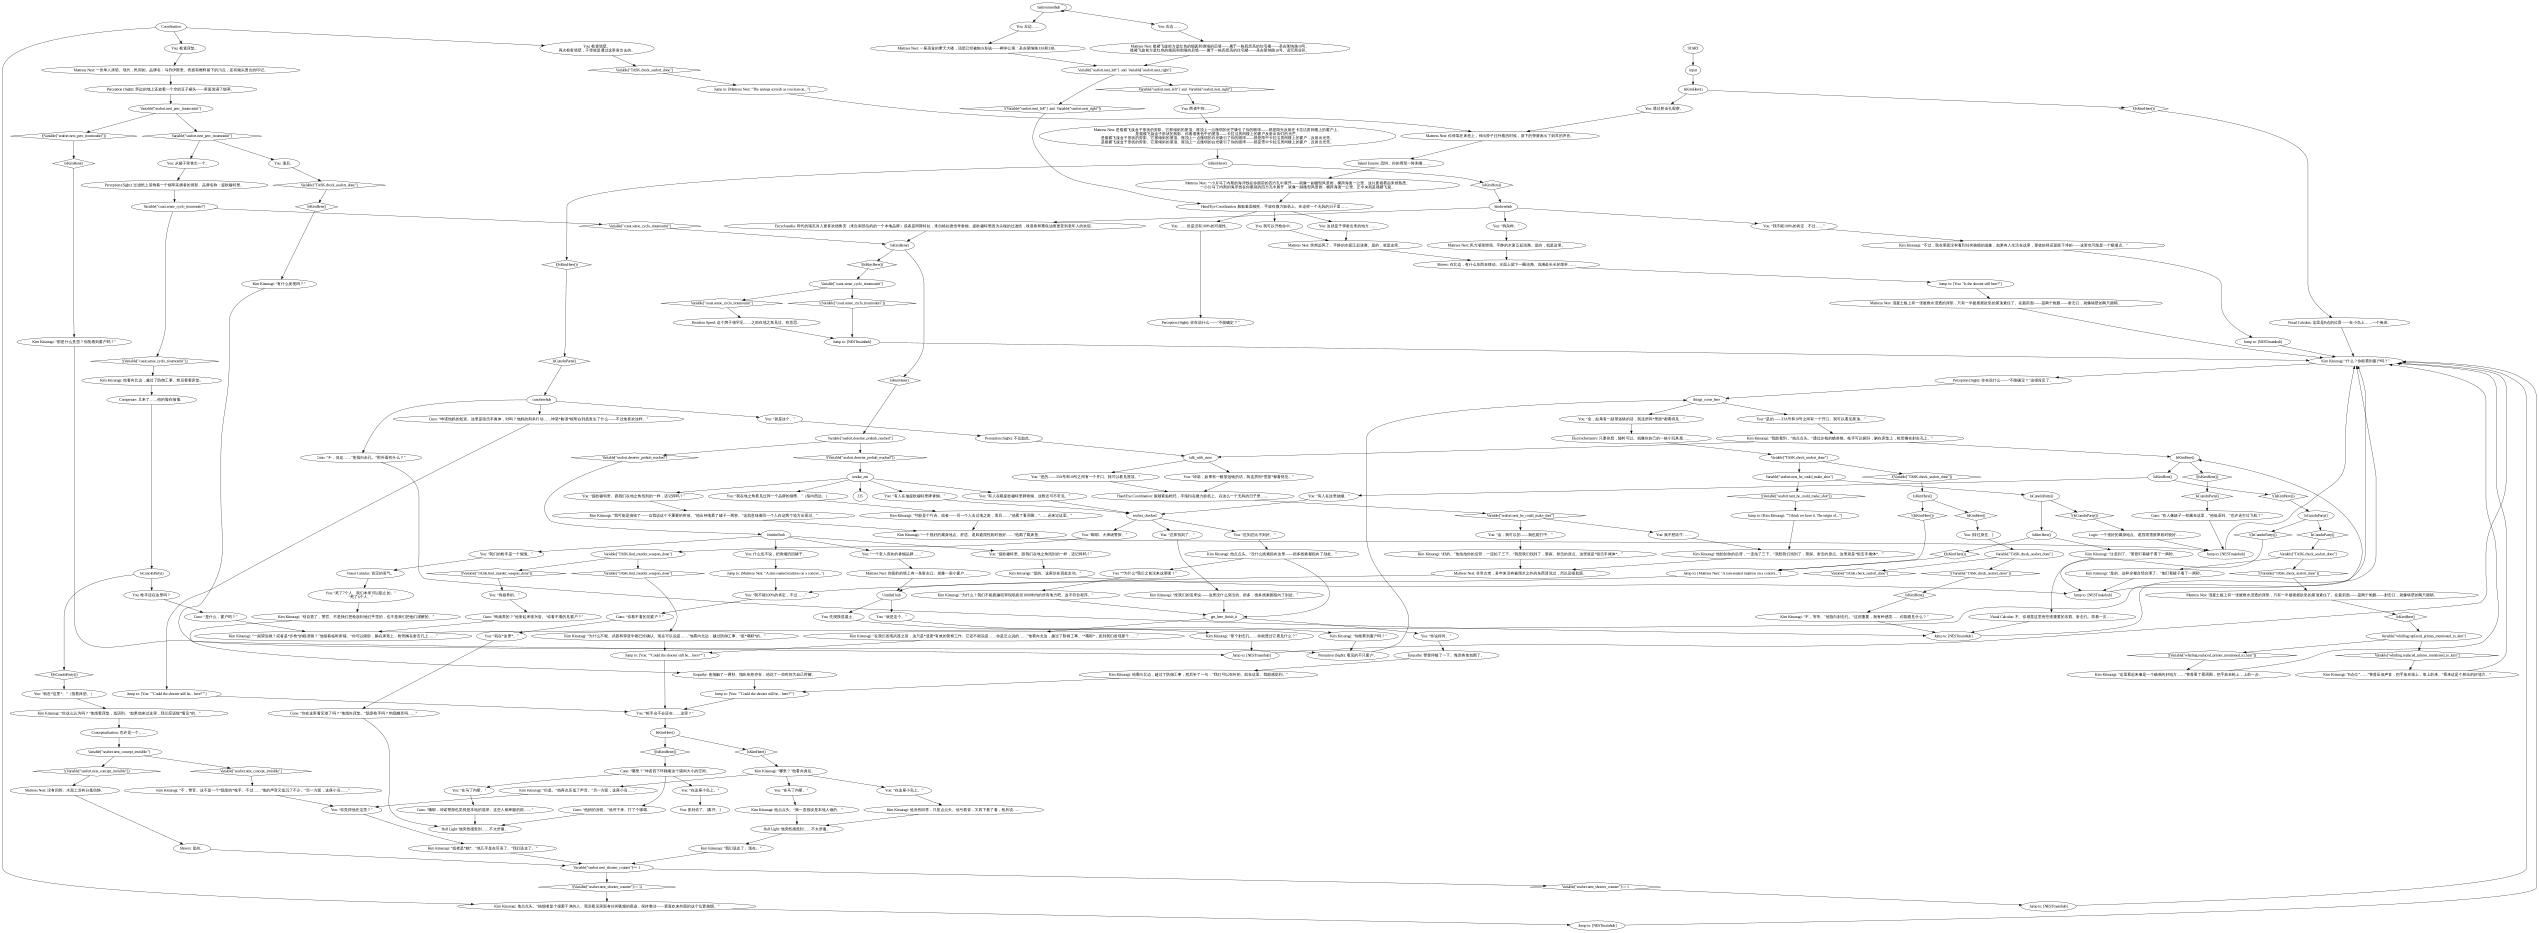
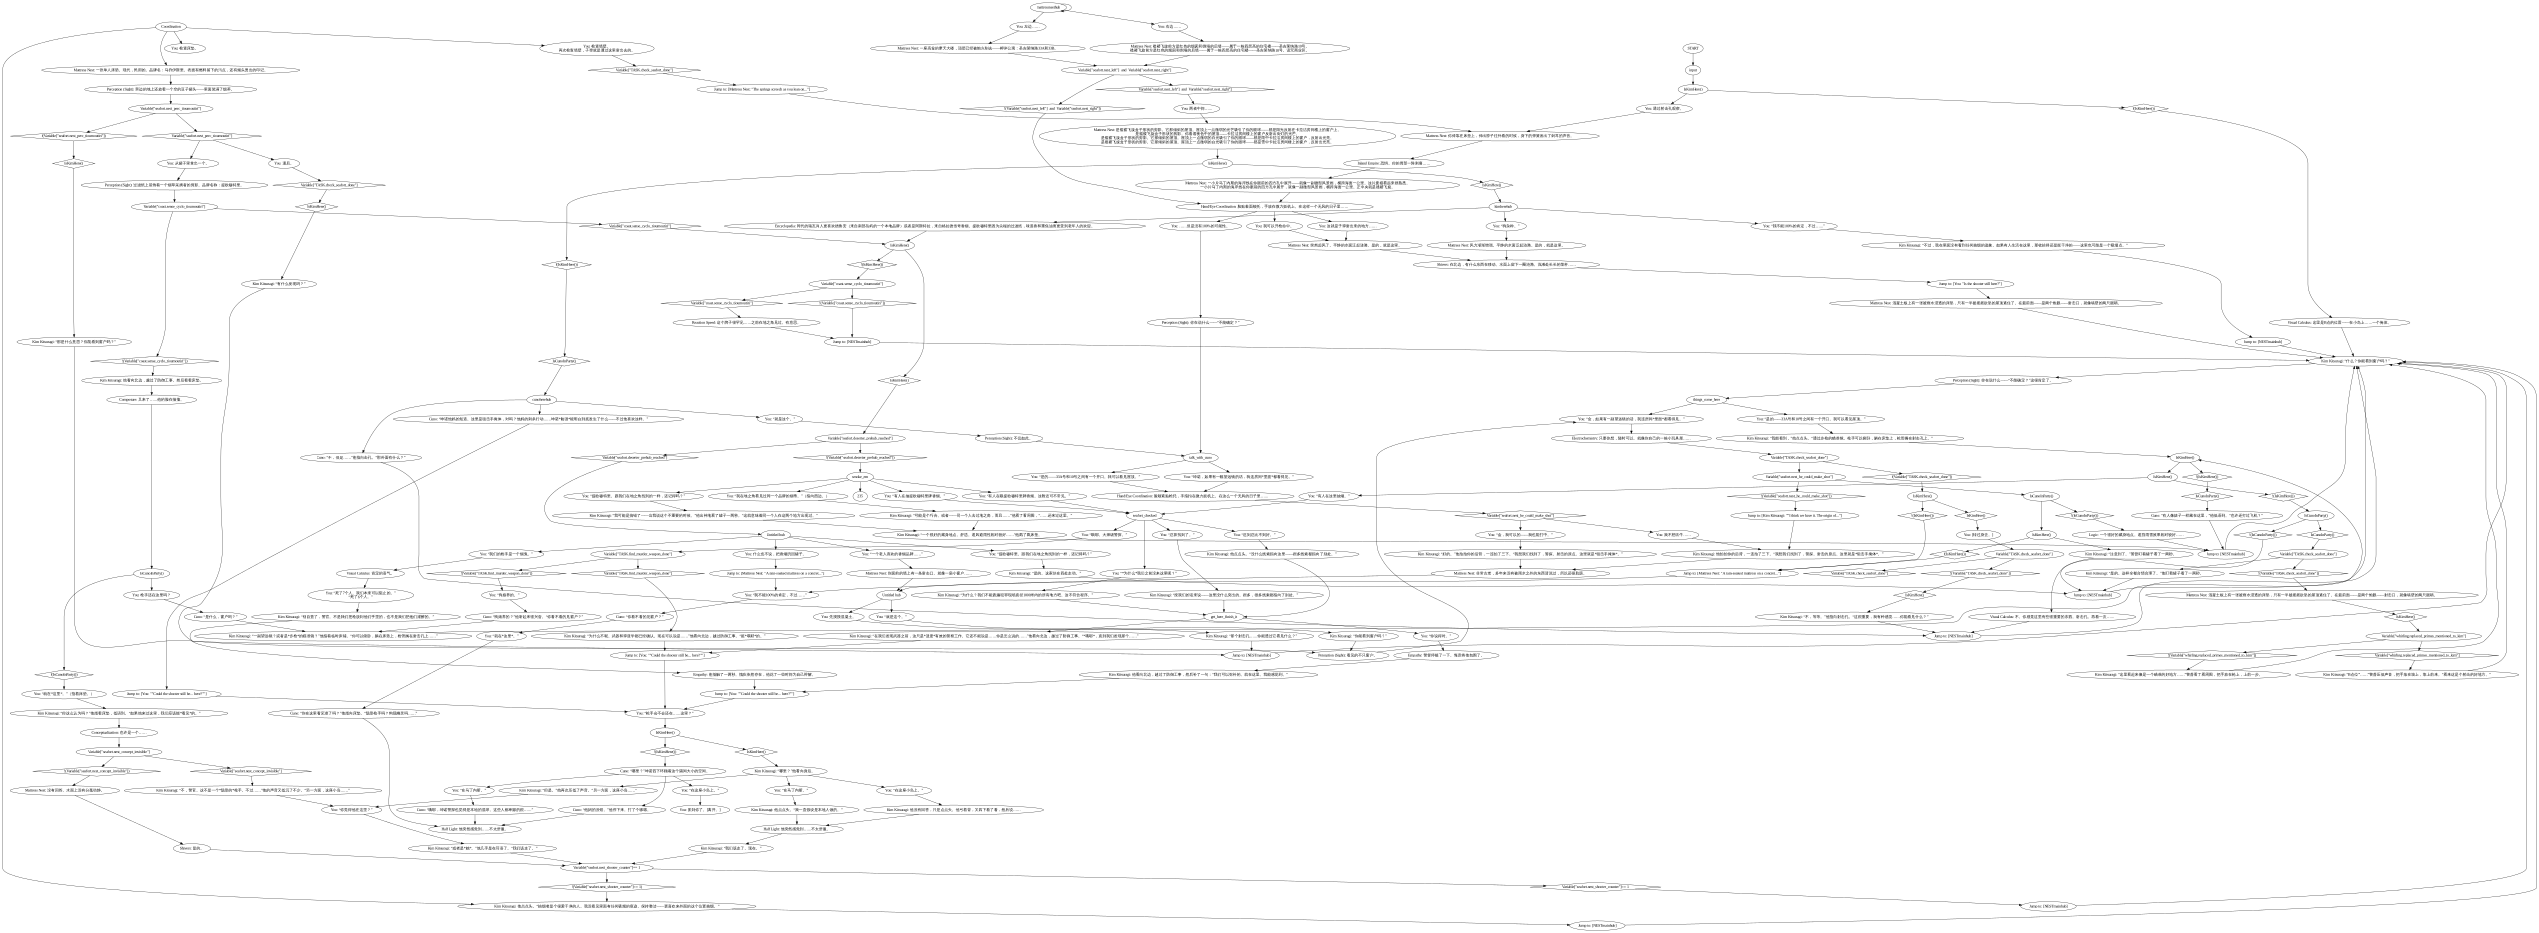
(179, 58) -> (161, 47)
(1399, 421) -> (1377, 514)
(1487, 450) -> (1201, 389)
(1208, 564) -> (1145, 543)
